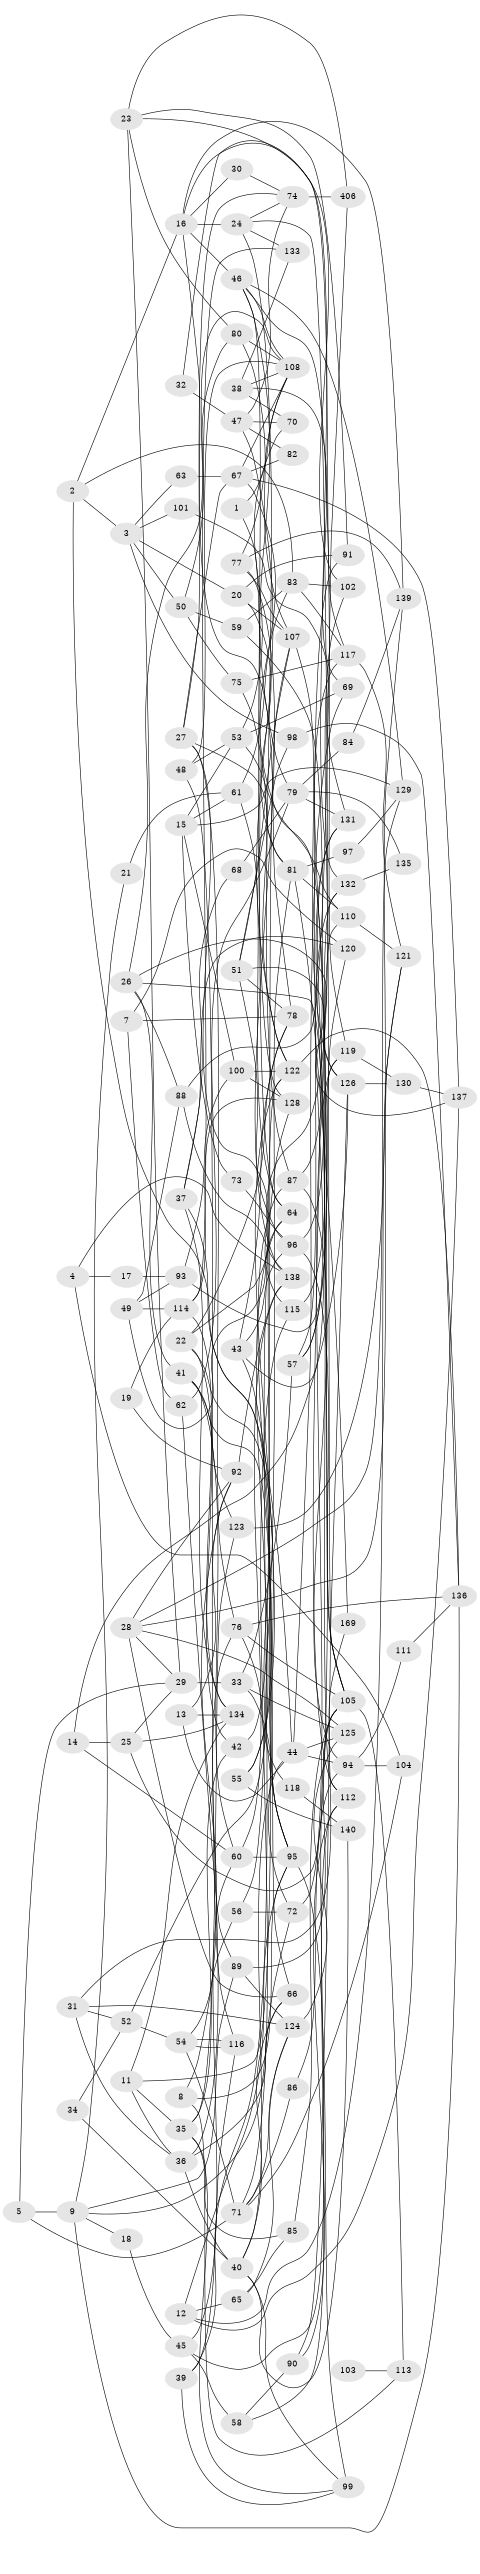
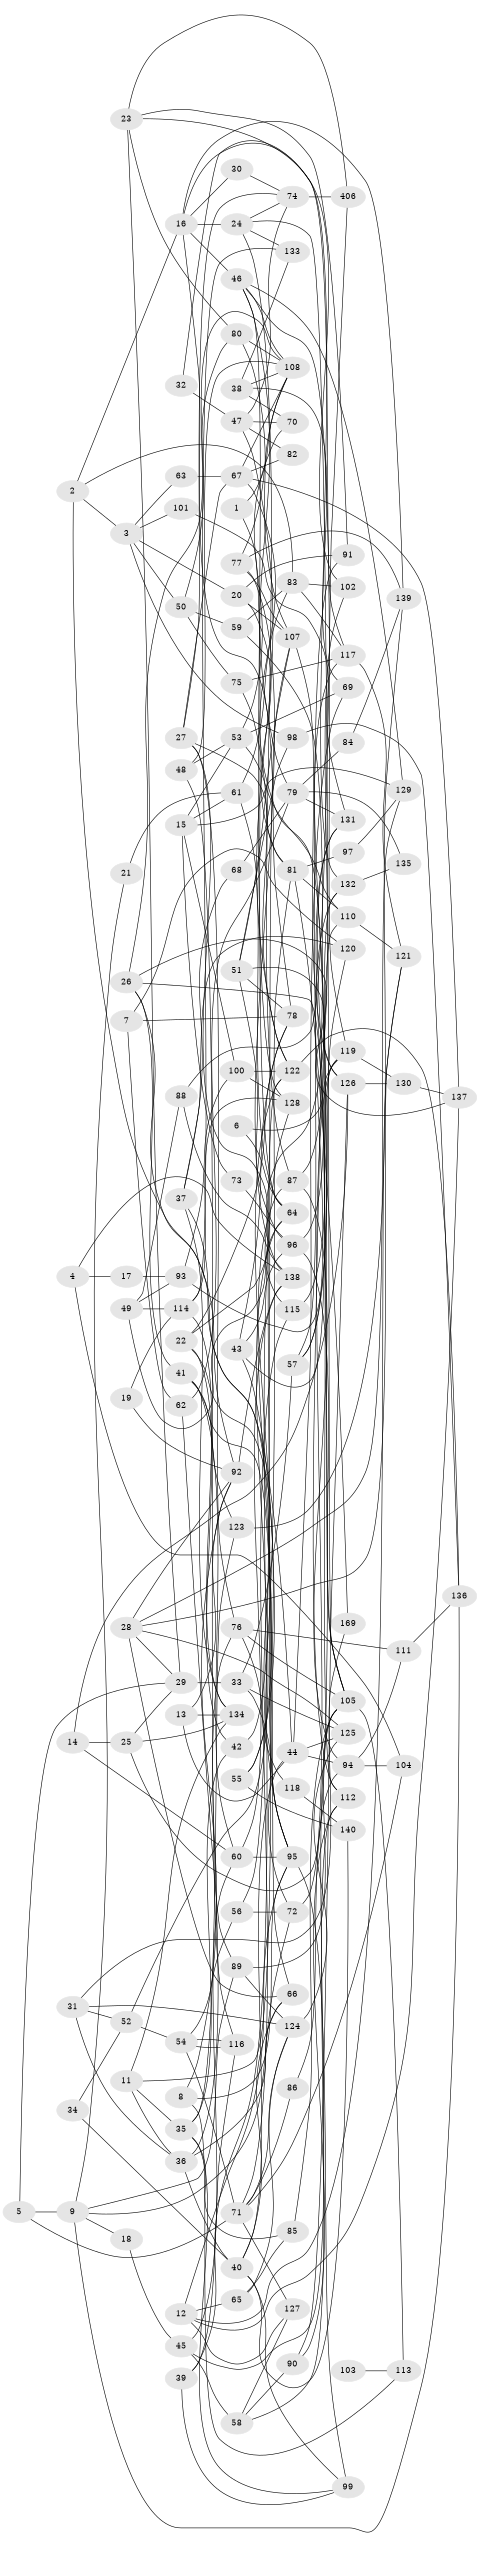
(158, 1038) -> (173, 1230)
none -> (237, 1126)
(342, 1606) -> (310, 1638)
none -> (293, 2309)
